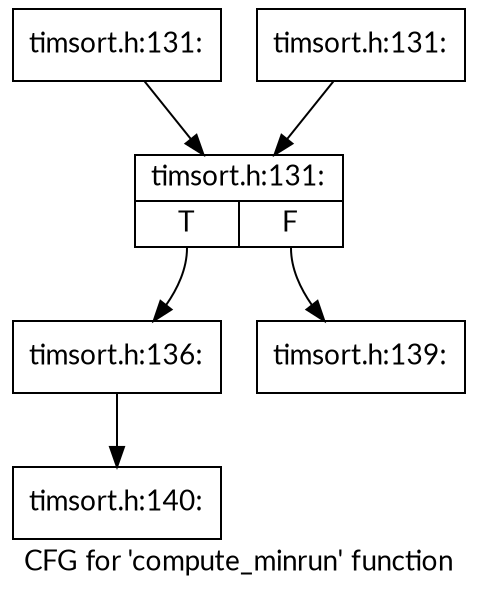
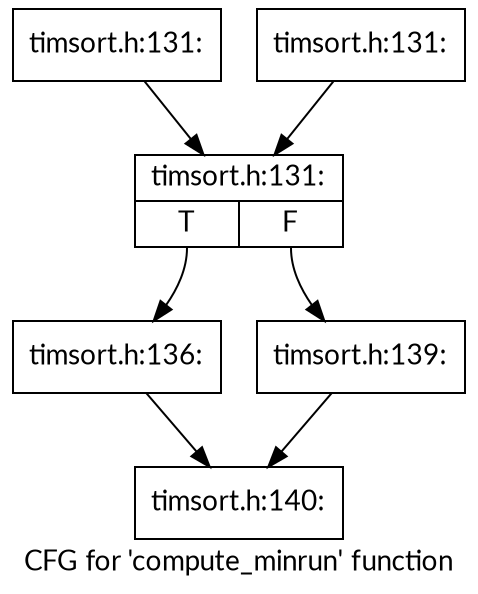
none -> (306, 422)
